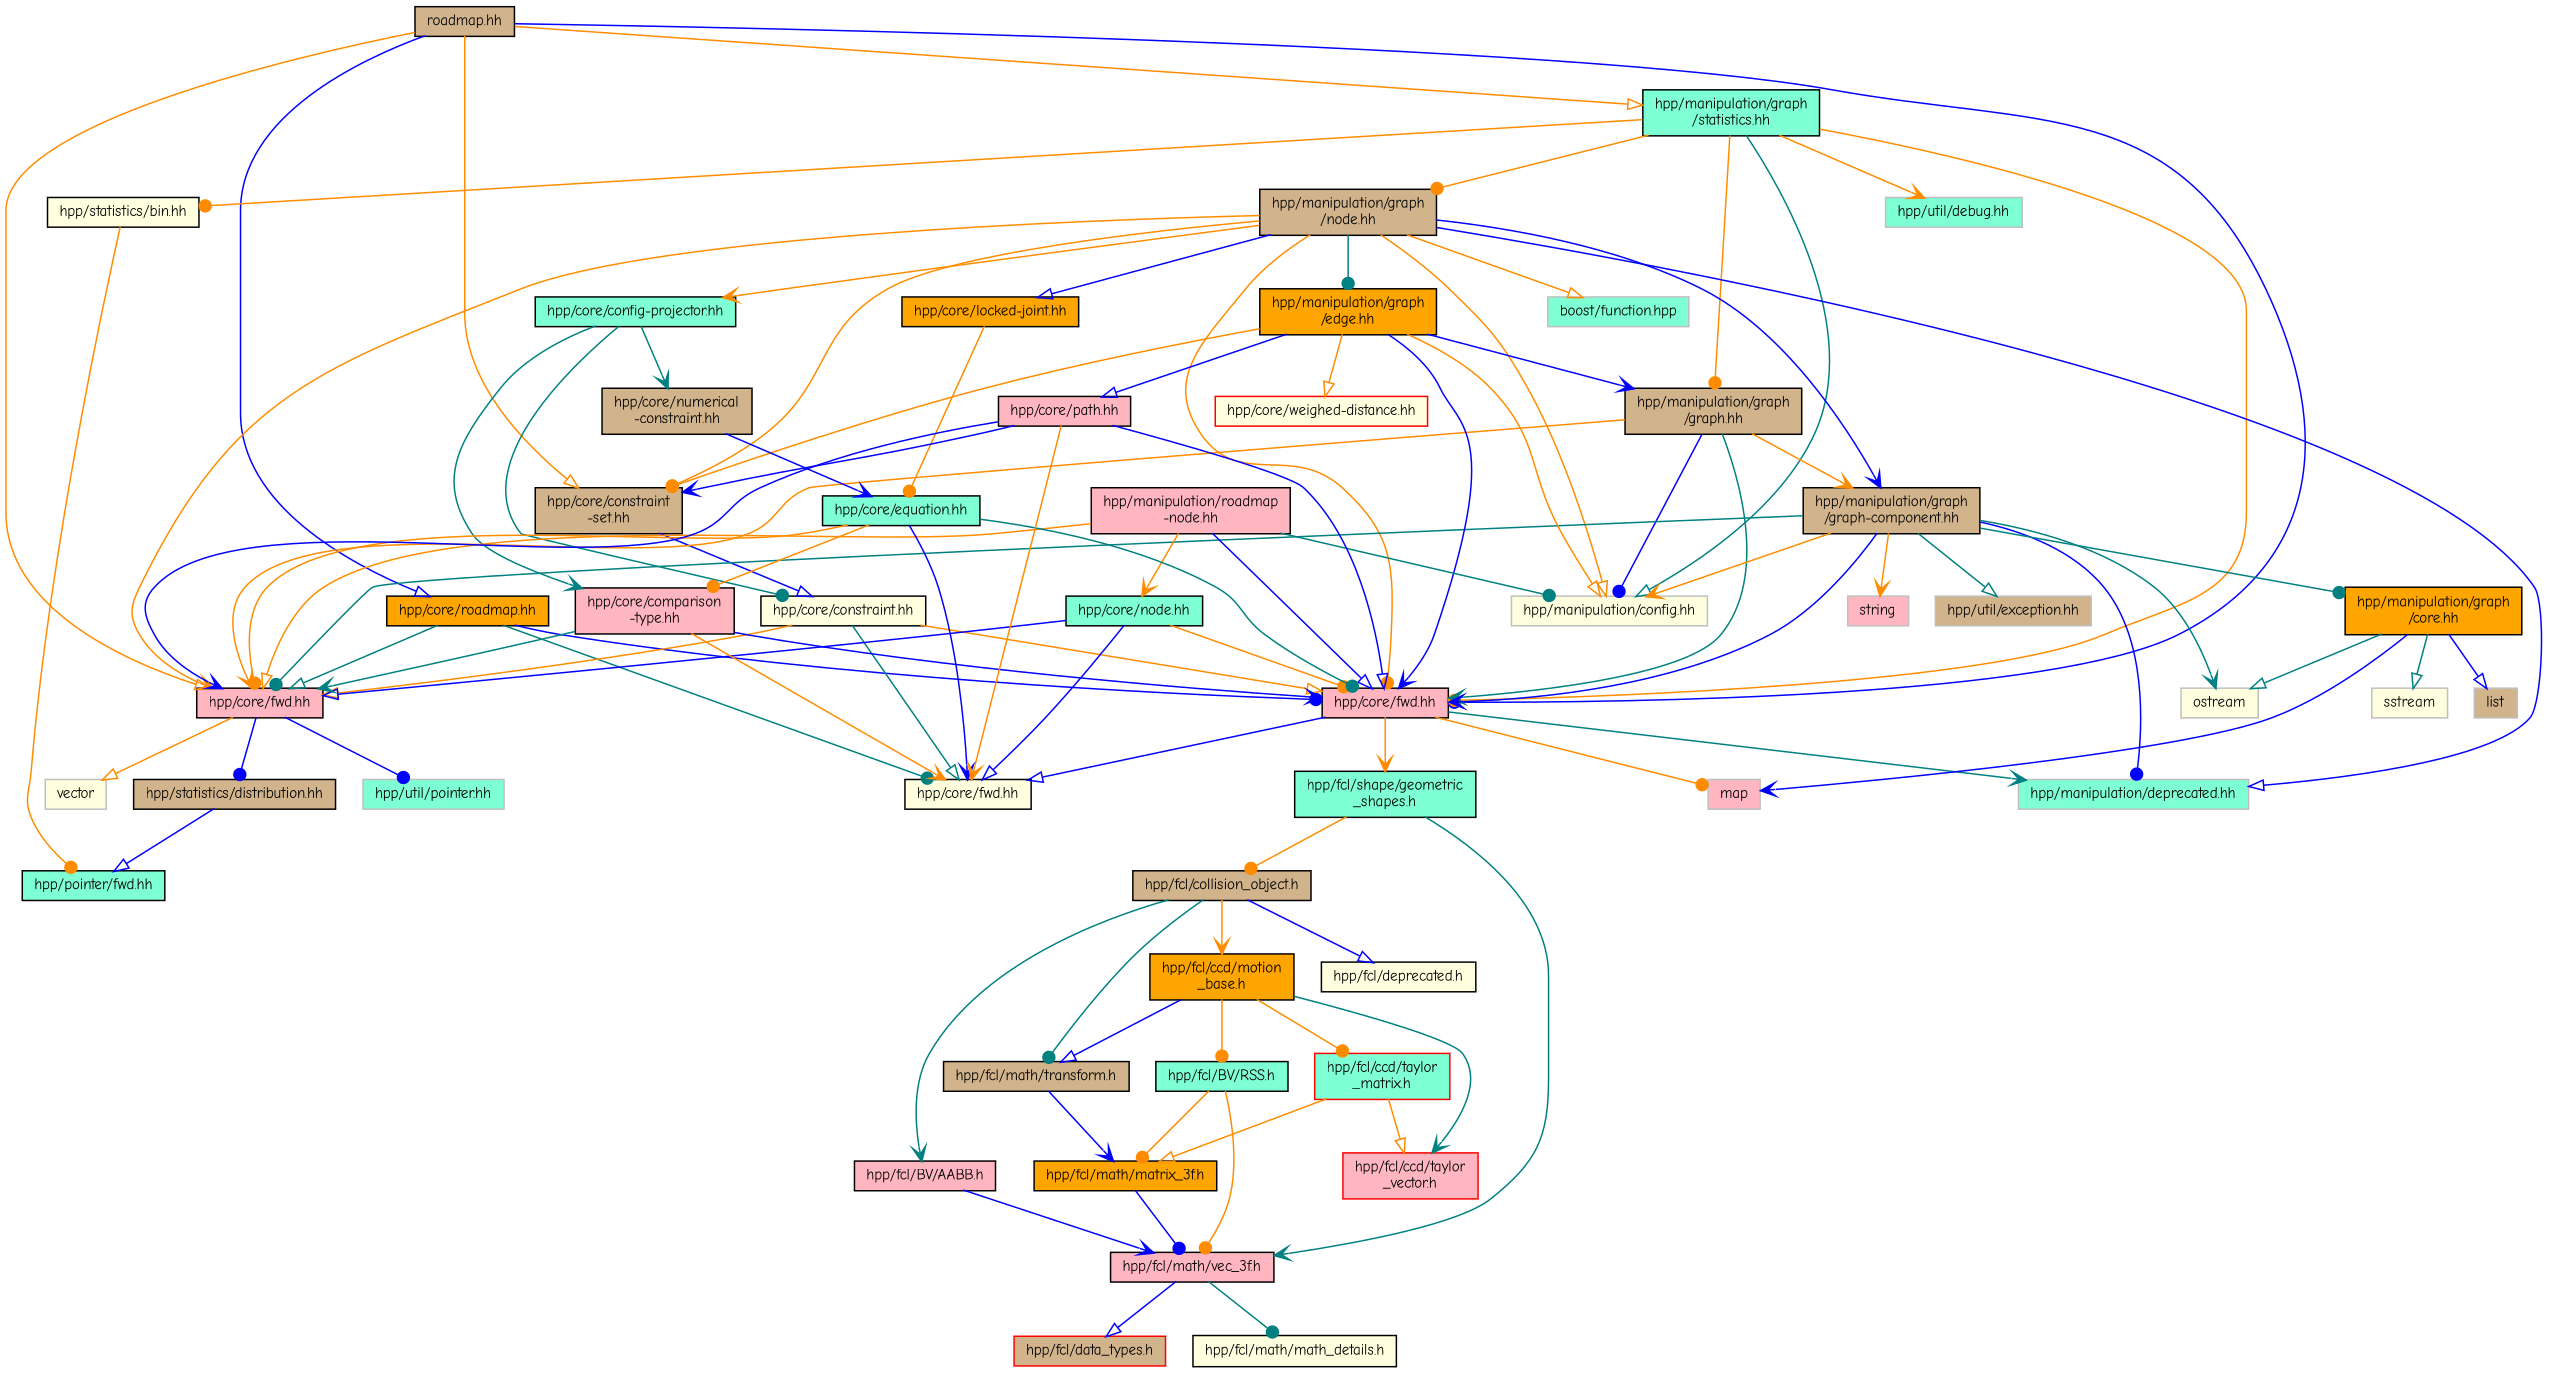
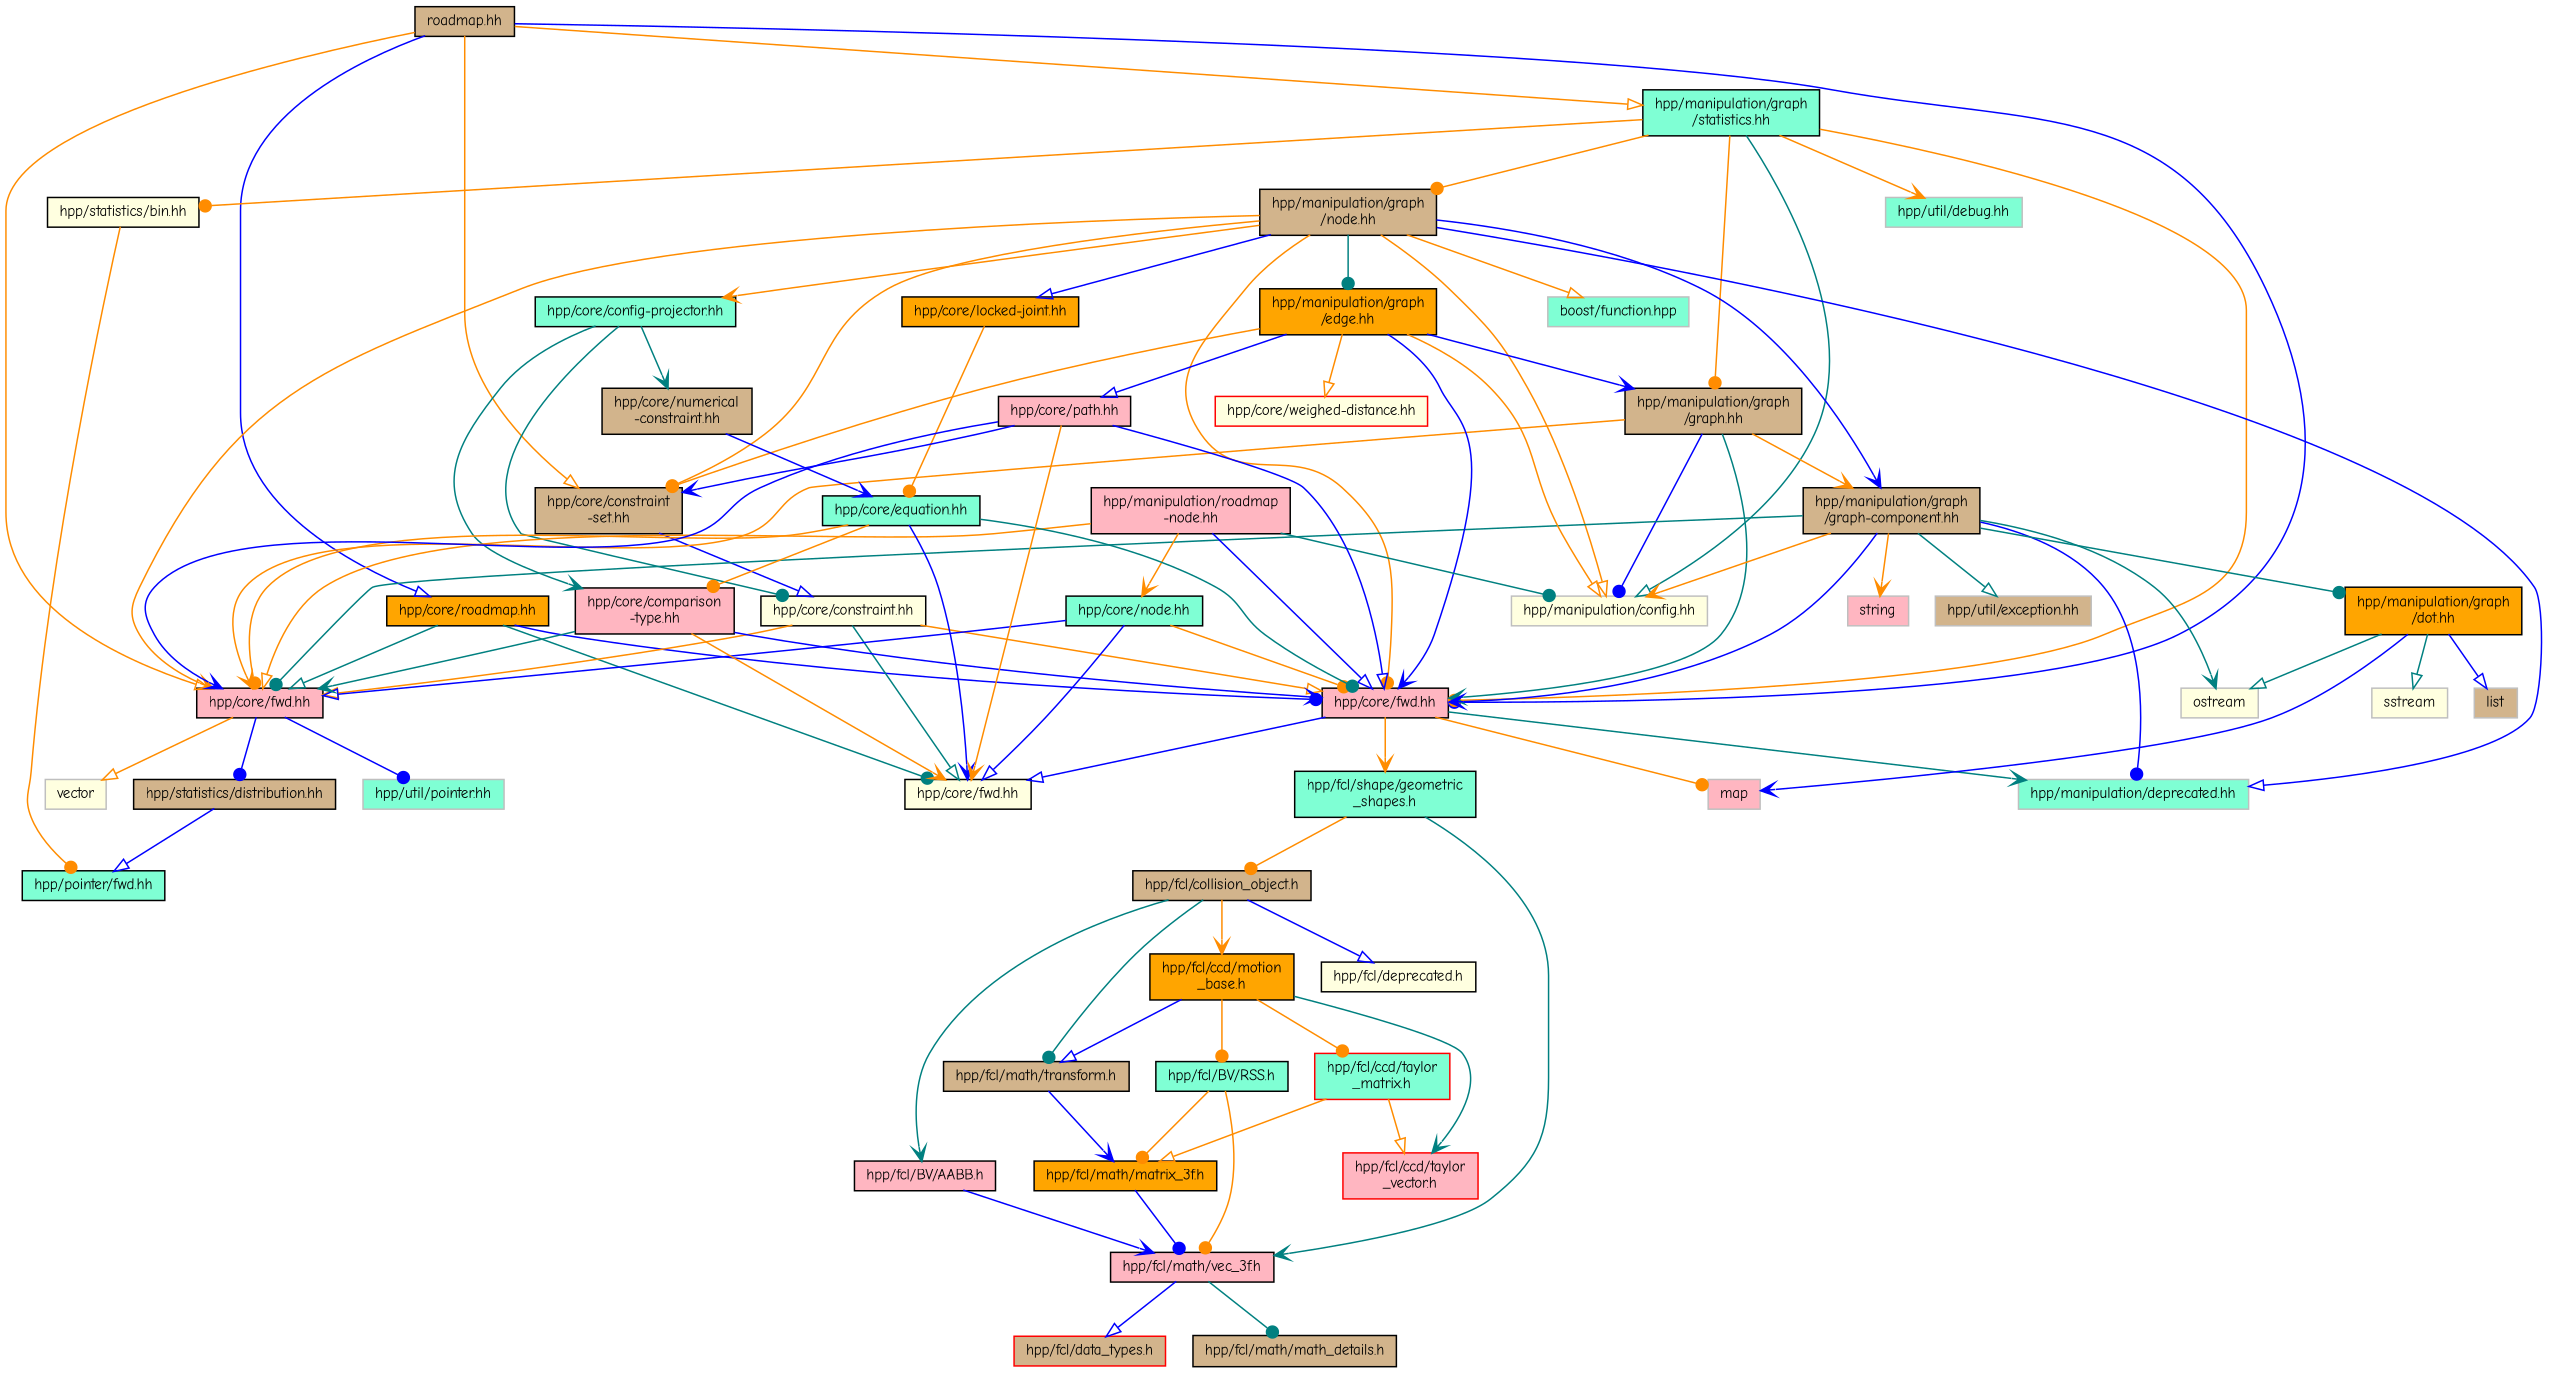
(2433, 611) -> (2433, 611)
(1295, 1351) -> (1295, 1351)
